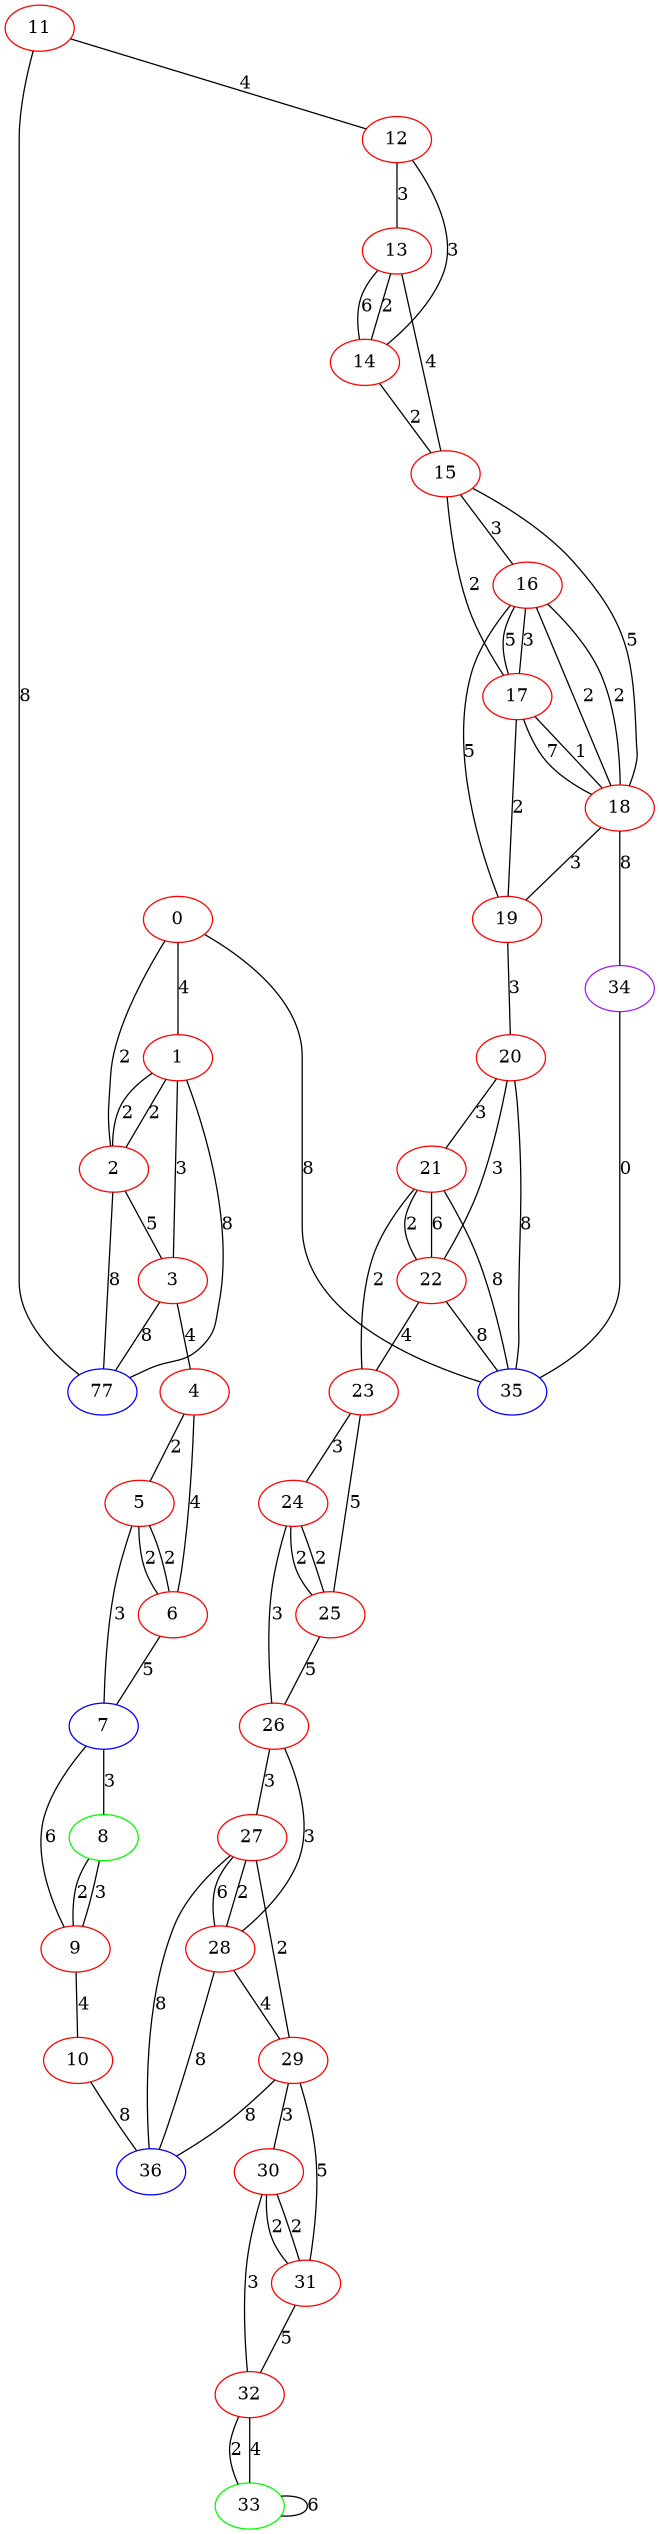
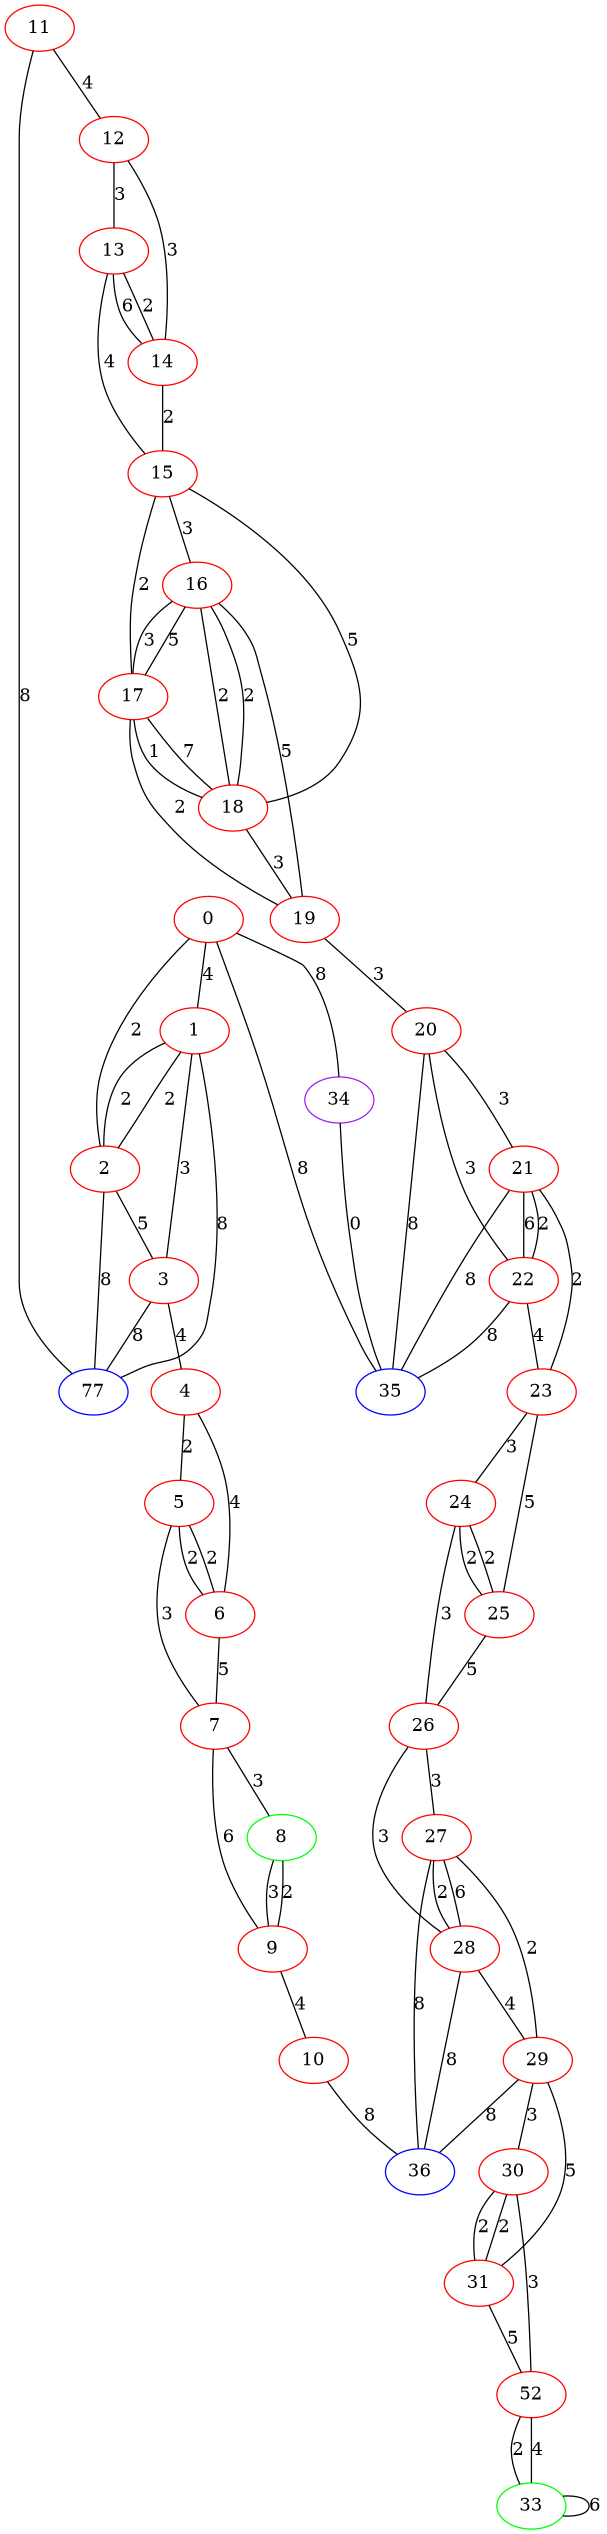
(620, 898) -> (316, 984)
(104, 1726) -> (215, 1726)
(250, 2395) -> (531, 2395)
